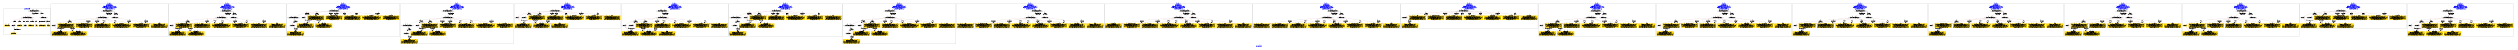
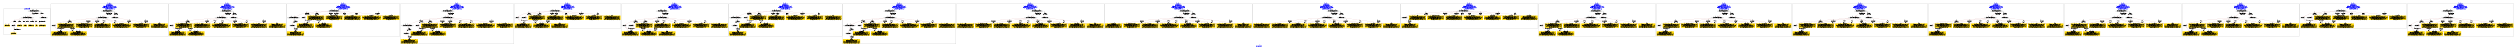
(25, 26) -> (25, 26)
(48, 26) -> none
(2185, 26) -> (2185, 26)
